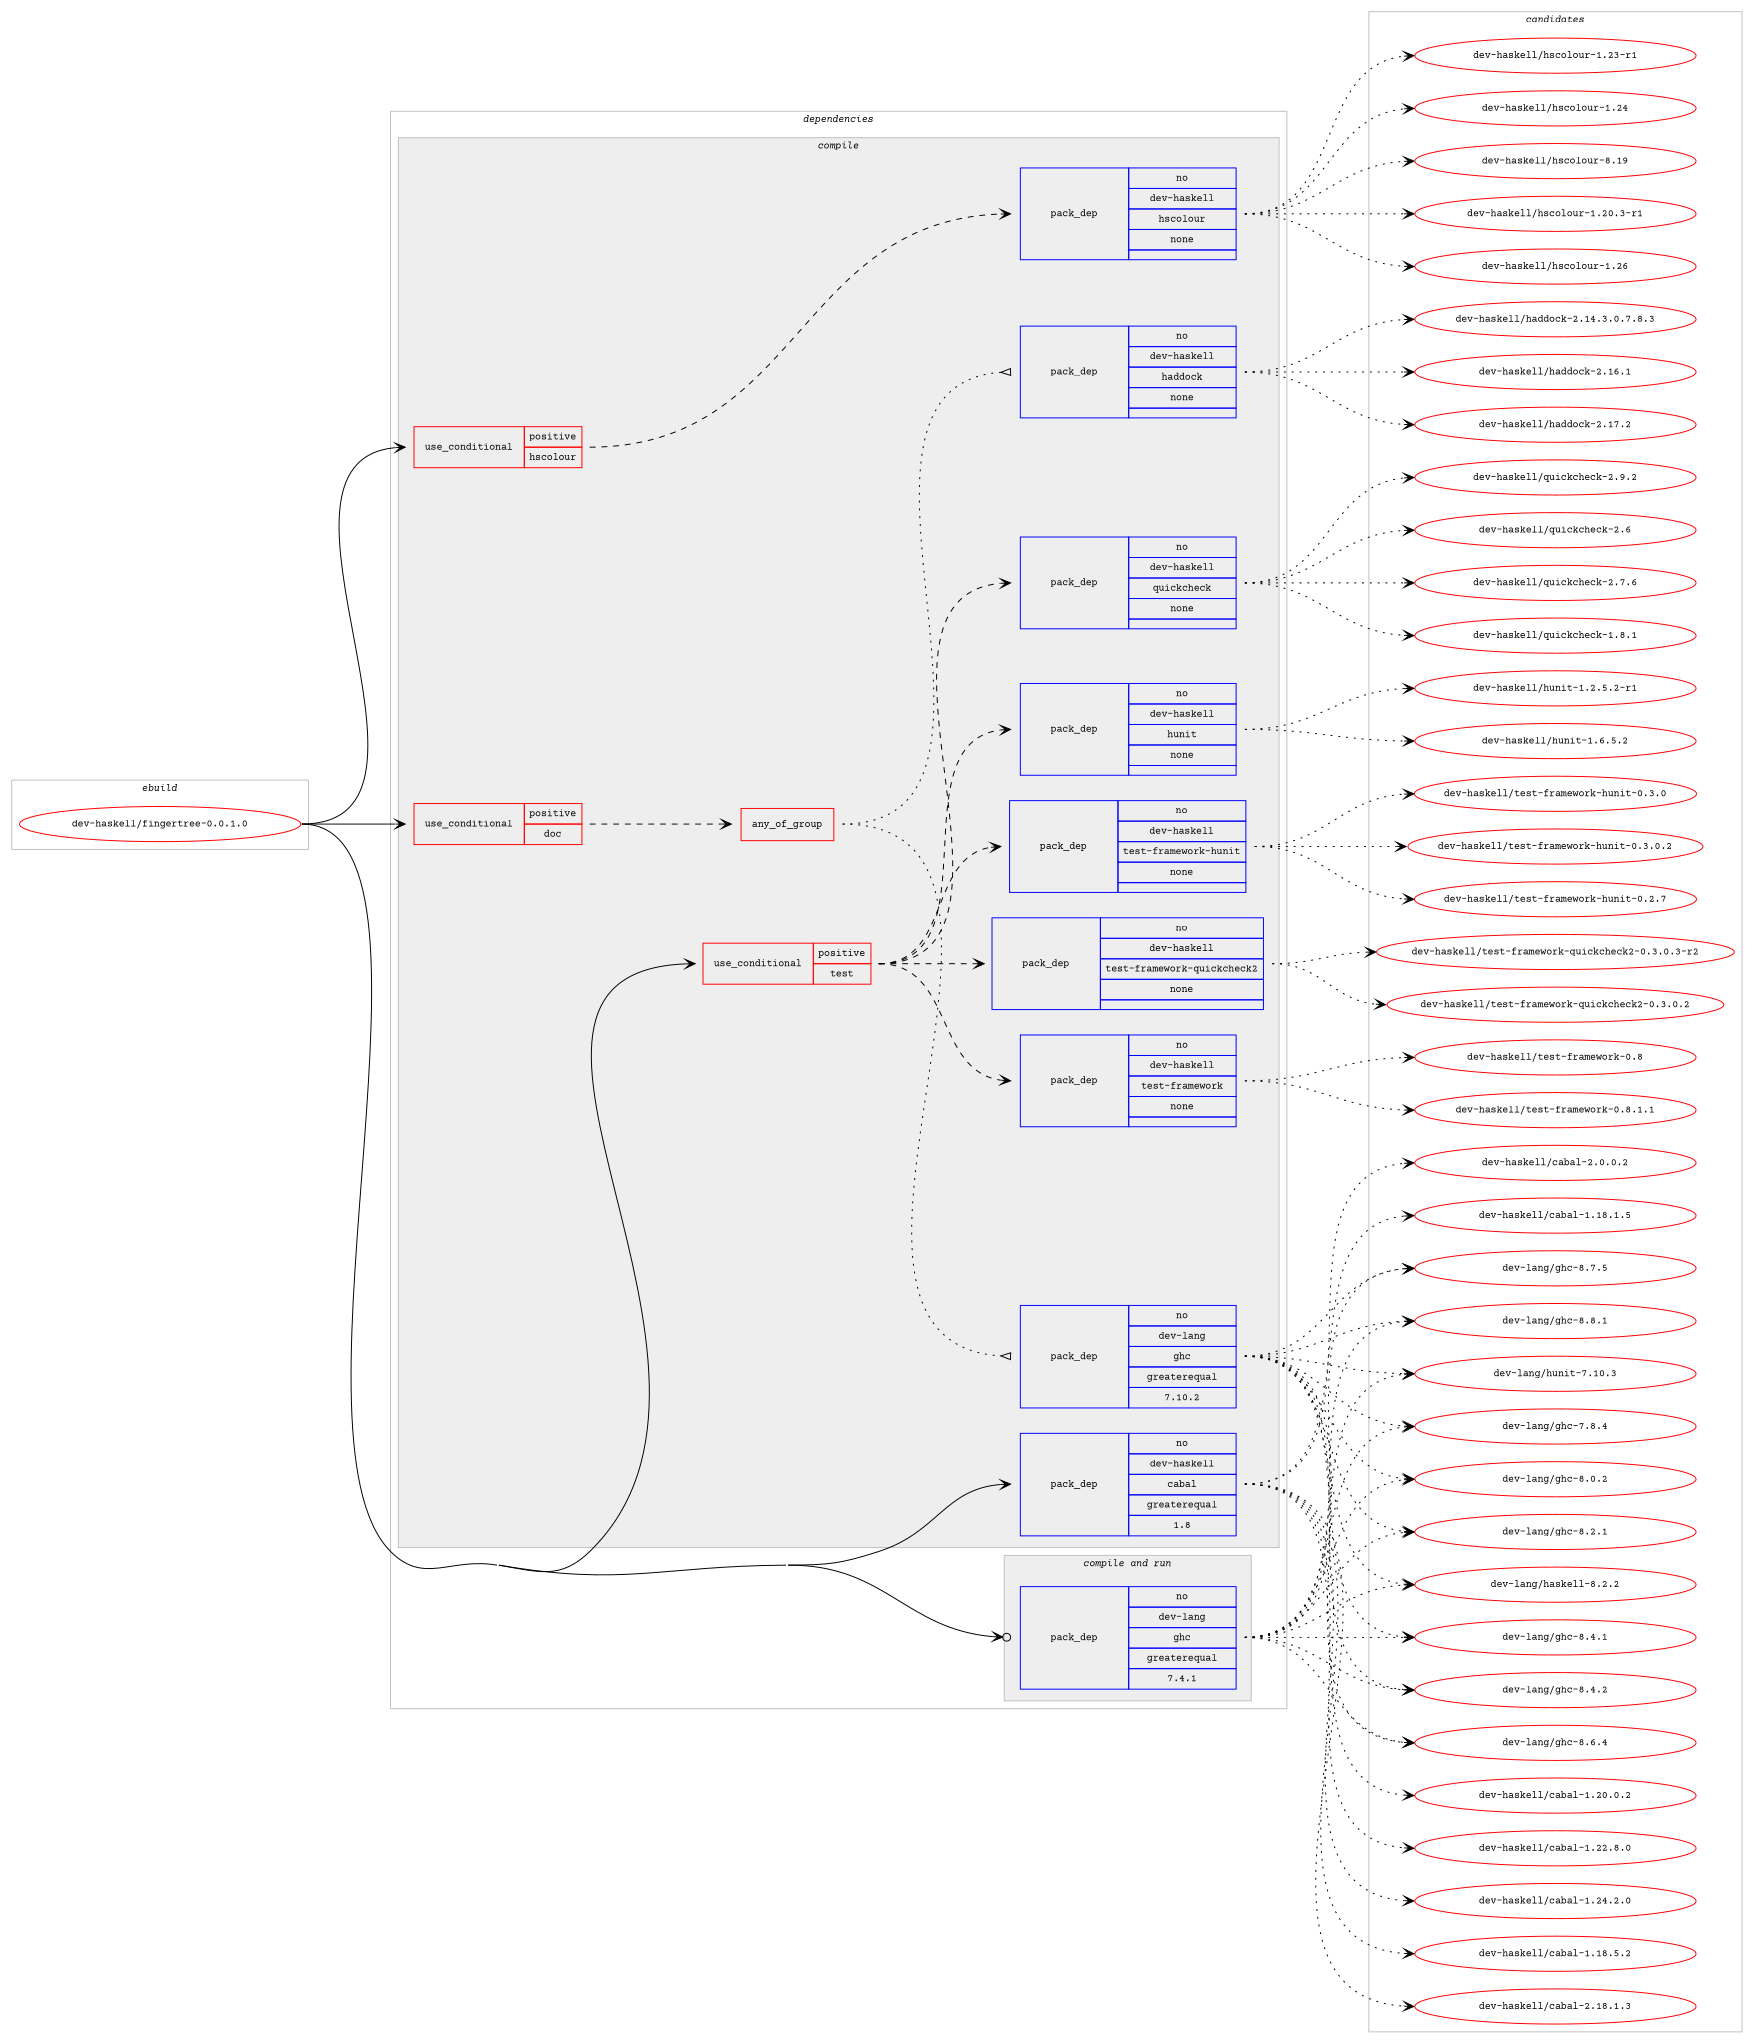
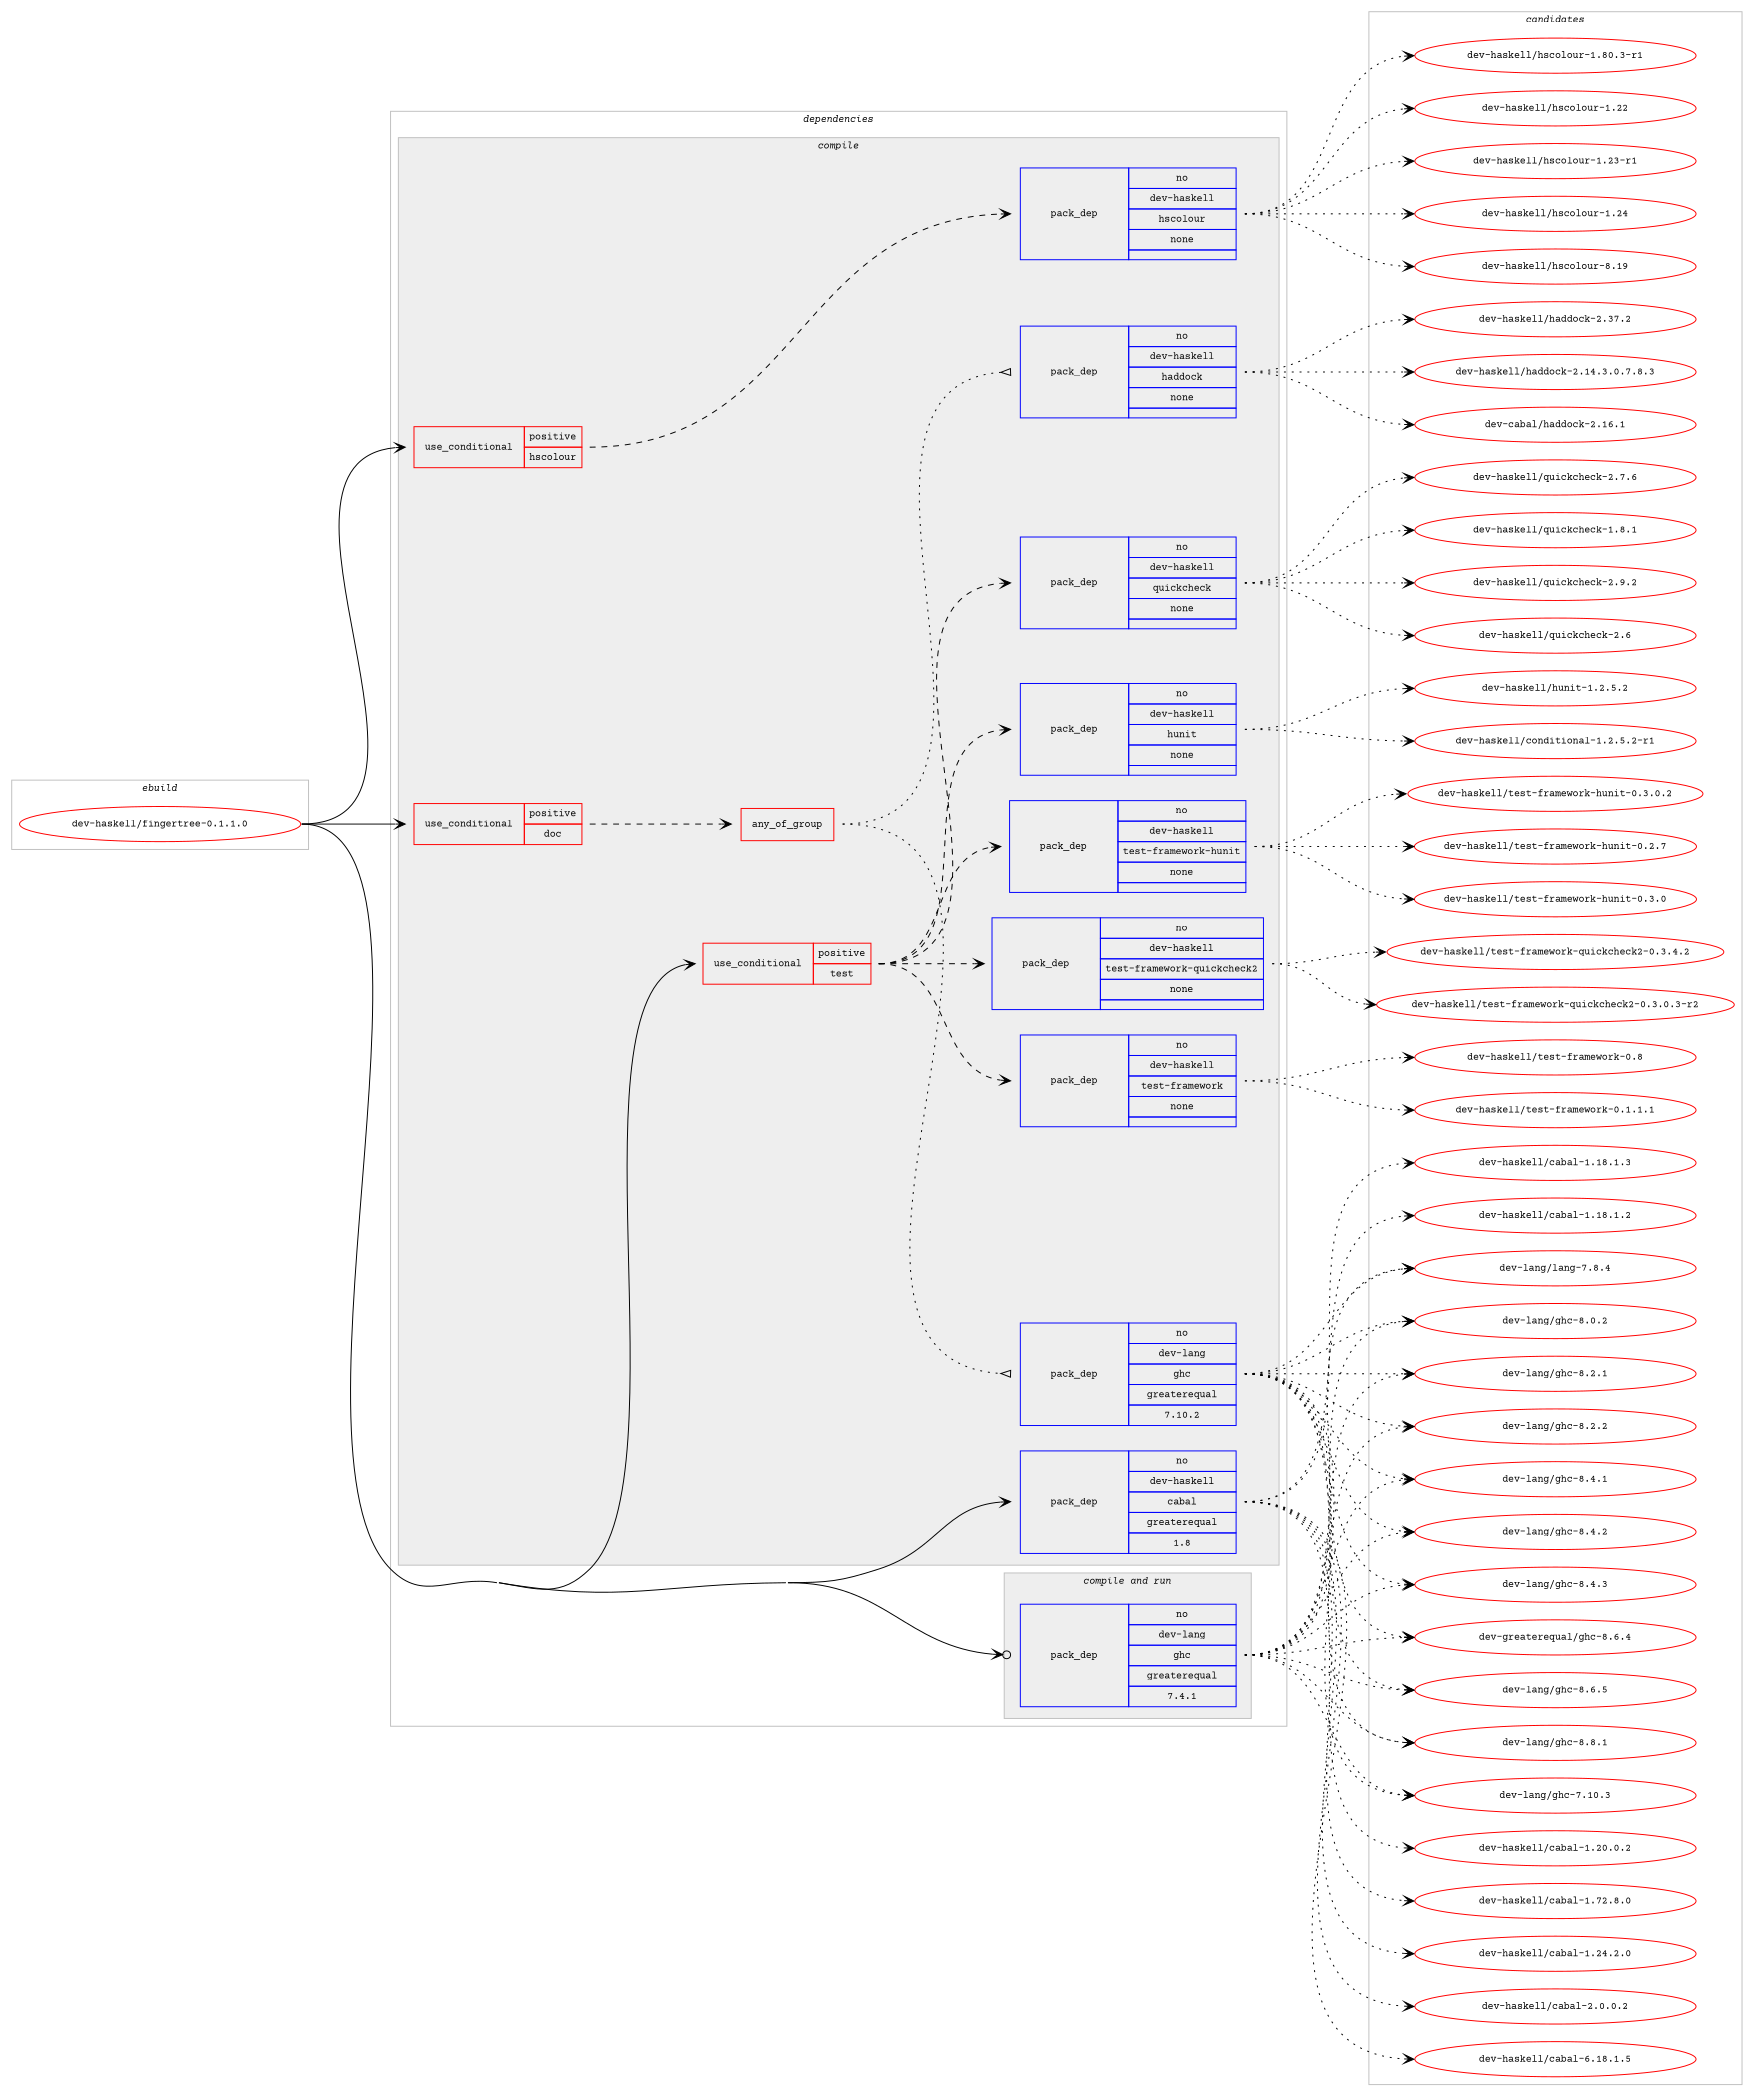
(1555, 214) -> (1555, 56)
(1555, 267) -> (1555, 108)
(1555, 372) -> (1555, 425)
(1555, 425) -> (1555, 319)
(1555, 688) -> (1555, 741)
(1555, 741) -> (1555, 688)
(160, 824) -> (160, 824)
(1555, 1005) -> (1555, 952)
(1555, 1110) -> (1555, 1110)
(1555, 1216) -> (1555, 2059)
(1555, 1268) -> (1555, 1690)
(1555, 1374) -> (1555, 1796)
(1555, 1427) -> (1555, 1268)
none -> (1555, 1585)
(1555, 1585) -> (1555, 1427)
(1555, 1743) -> (1555, 1637)
(1555, 1848) -> (1555, 1901)
(1555, 1954) -> (1555, 1216)
(1555, 2006) -> (1555, 1163)
